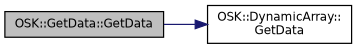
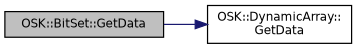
(84, 24) -> (84, 24)
